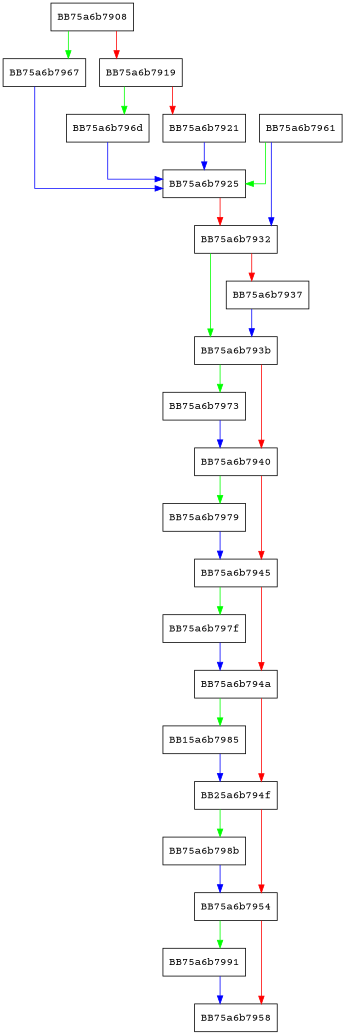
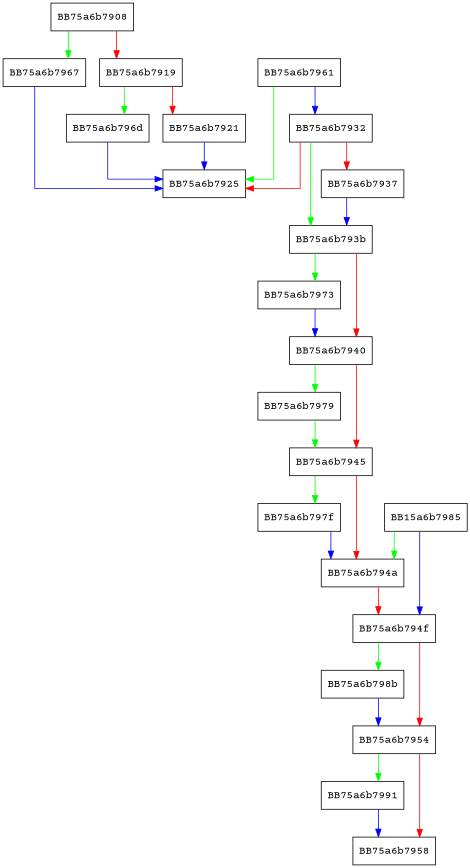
(220, 208) -> (300, 188)
(220, 541) -> (315, 430)
(220, 708) -> (394, 541)
(236, 795) -> (394, 629)
